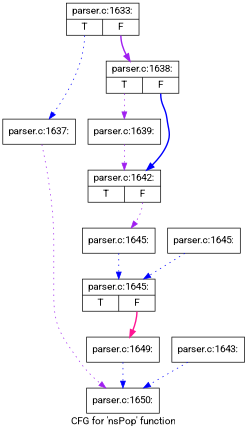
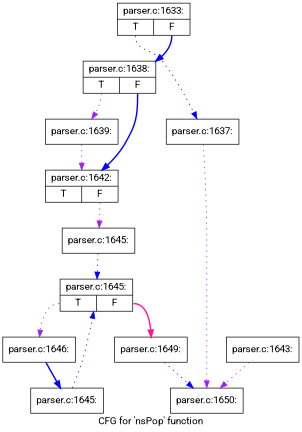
(122, 46) -> (169, 47)
none -> (39, 350)
(169, 373) -> (237, 373)
